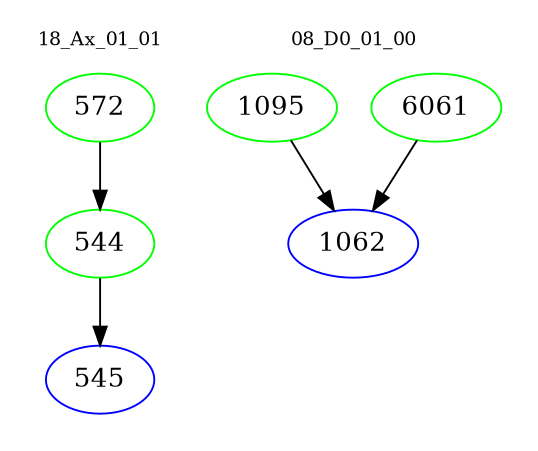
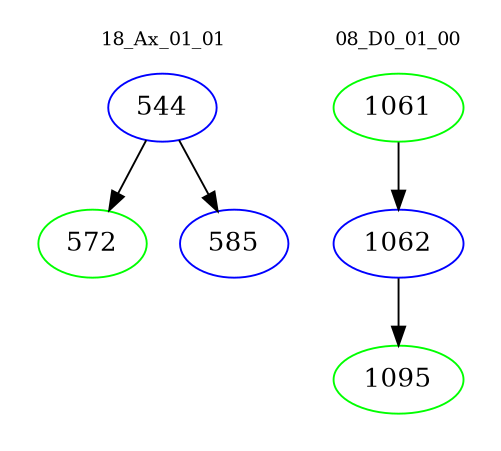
(436, 108) -> (399, 108)
(100, 166) -> (132, 167)
(307, 167) -> (399, 302)
(100, 244) -> (162, 108)
(100, 380) -> (234, 244)
